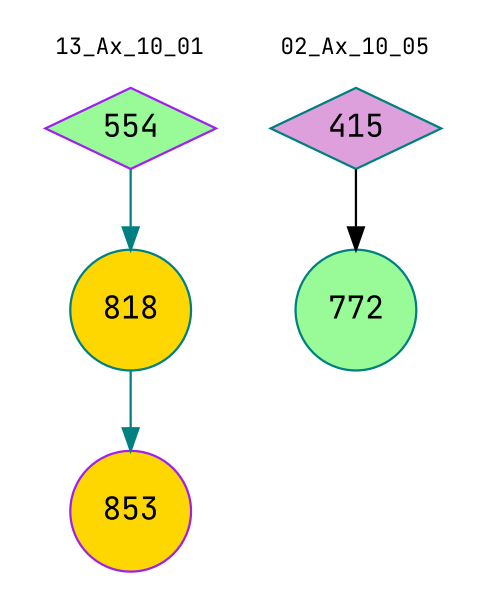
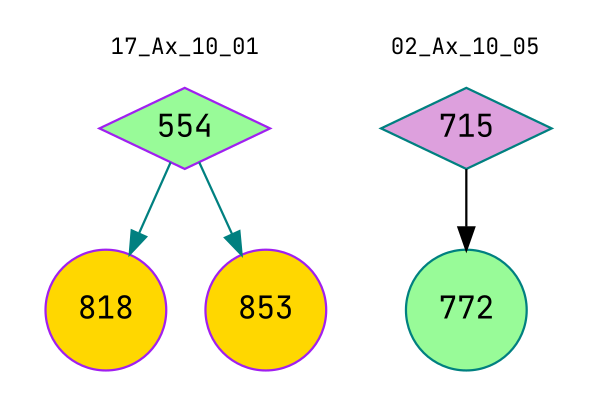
(131, 48) -> (186, 48)
(356, 128) -> (466, 128)
(131, 310) -> (106, 310)
(131, 399) -> (216, 198)
